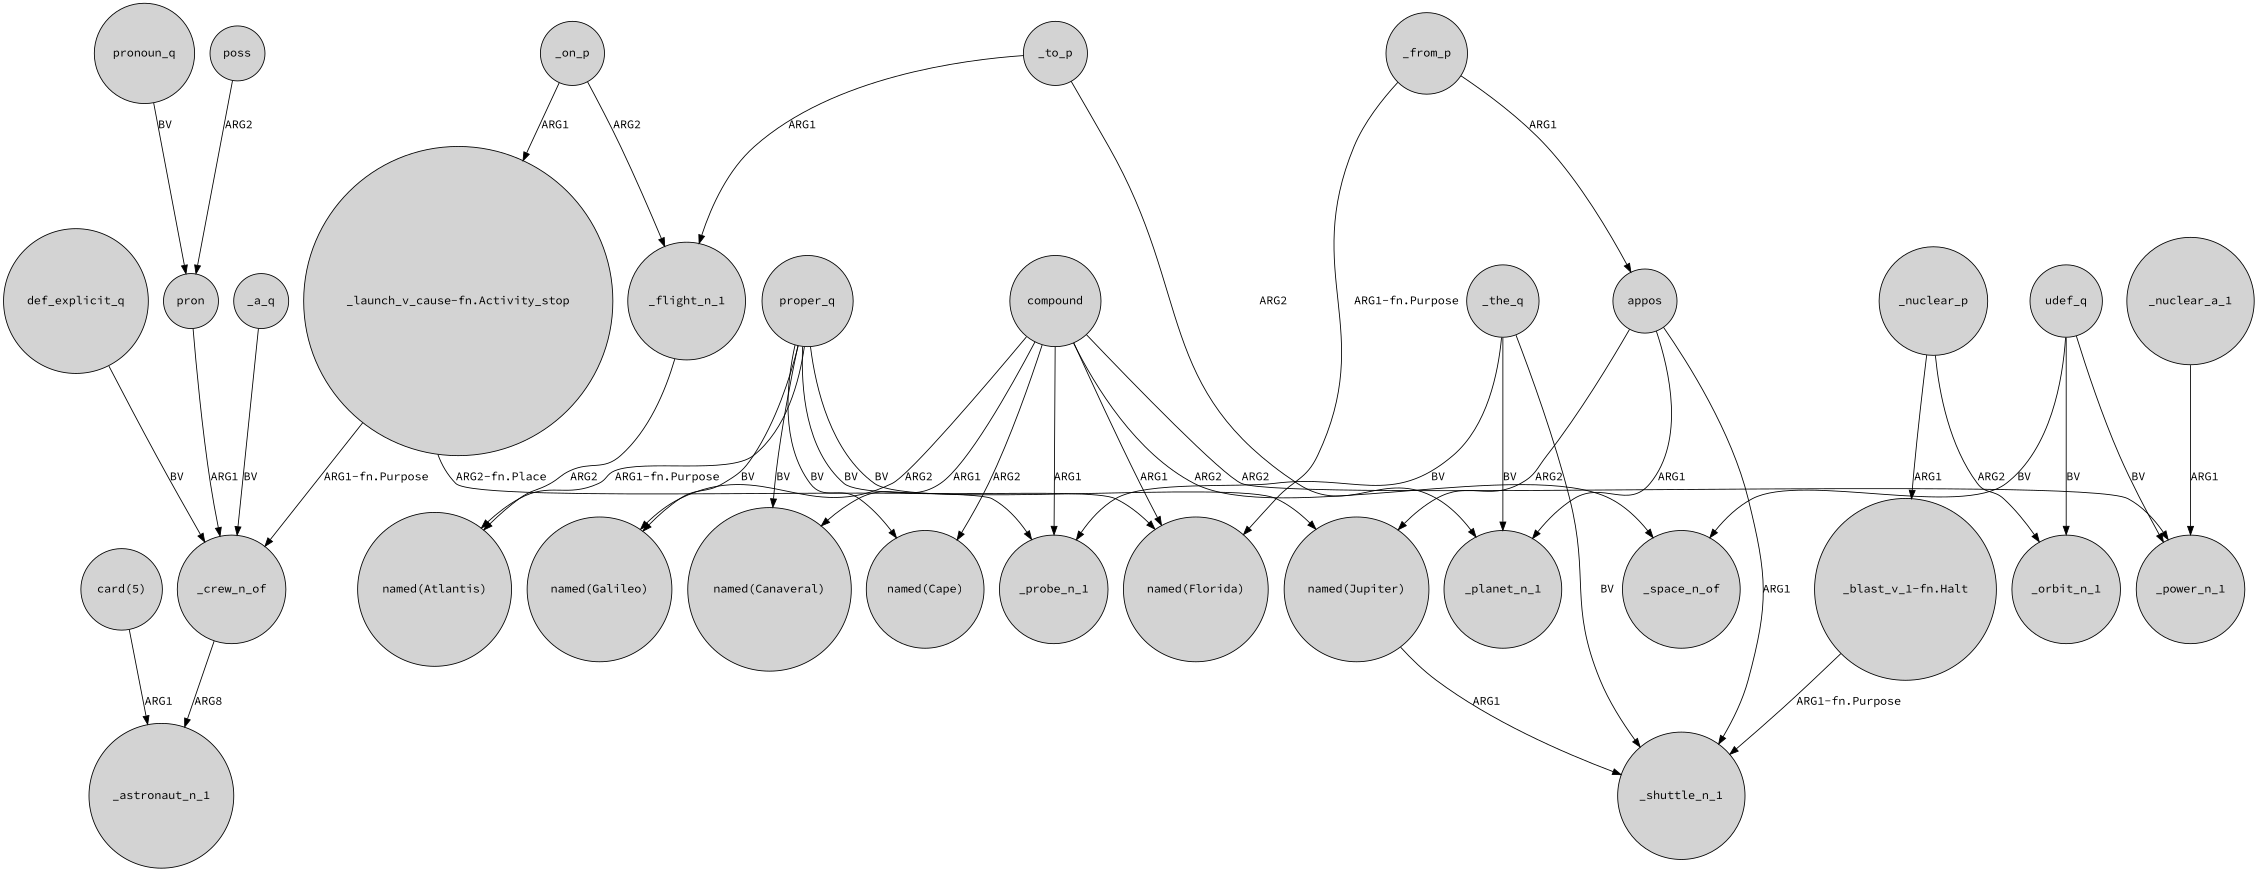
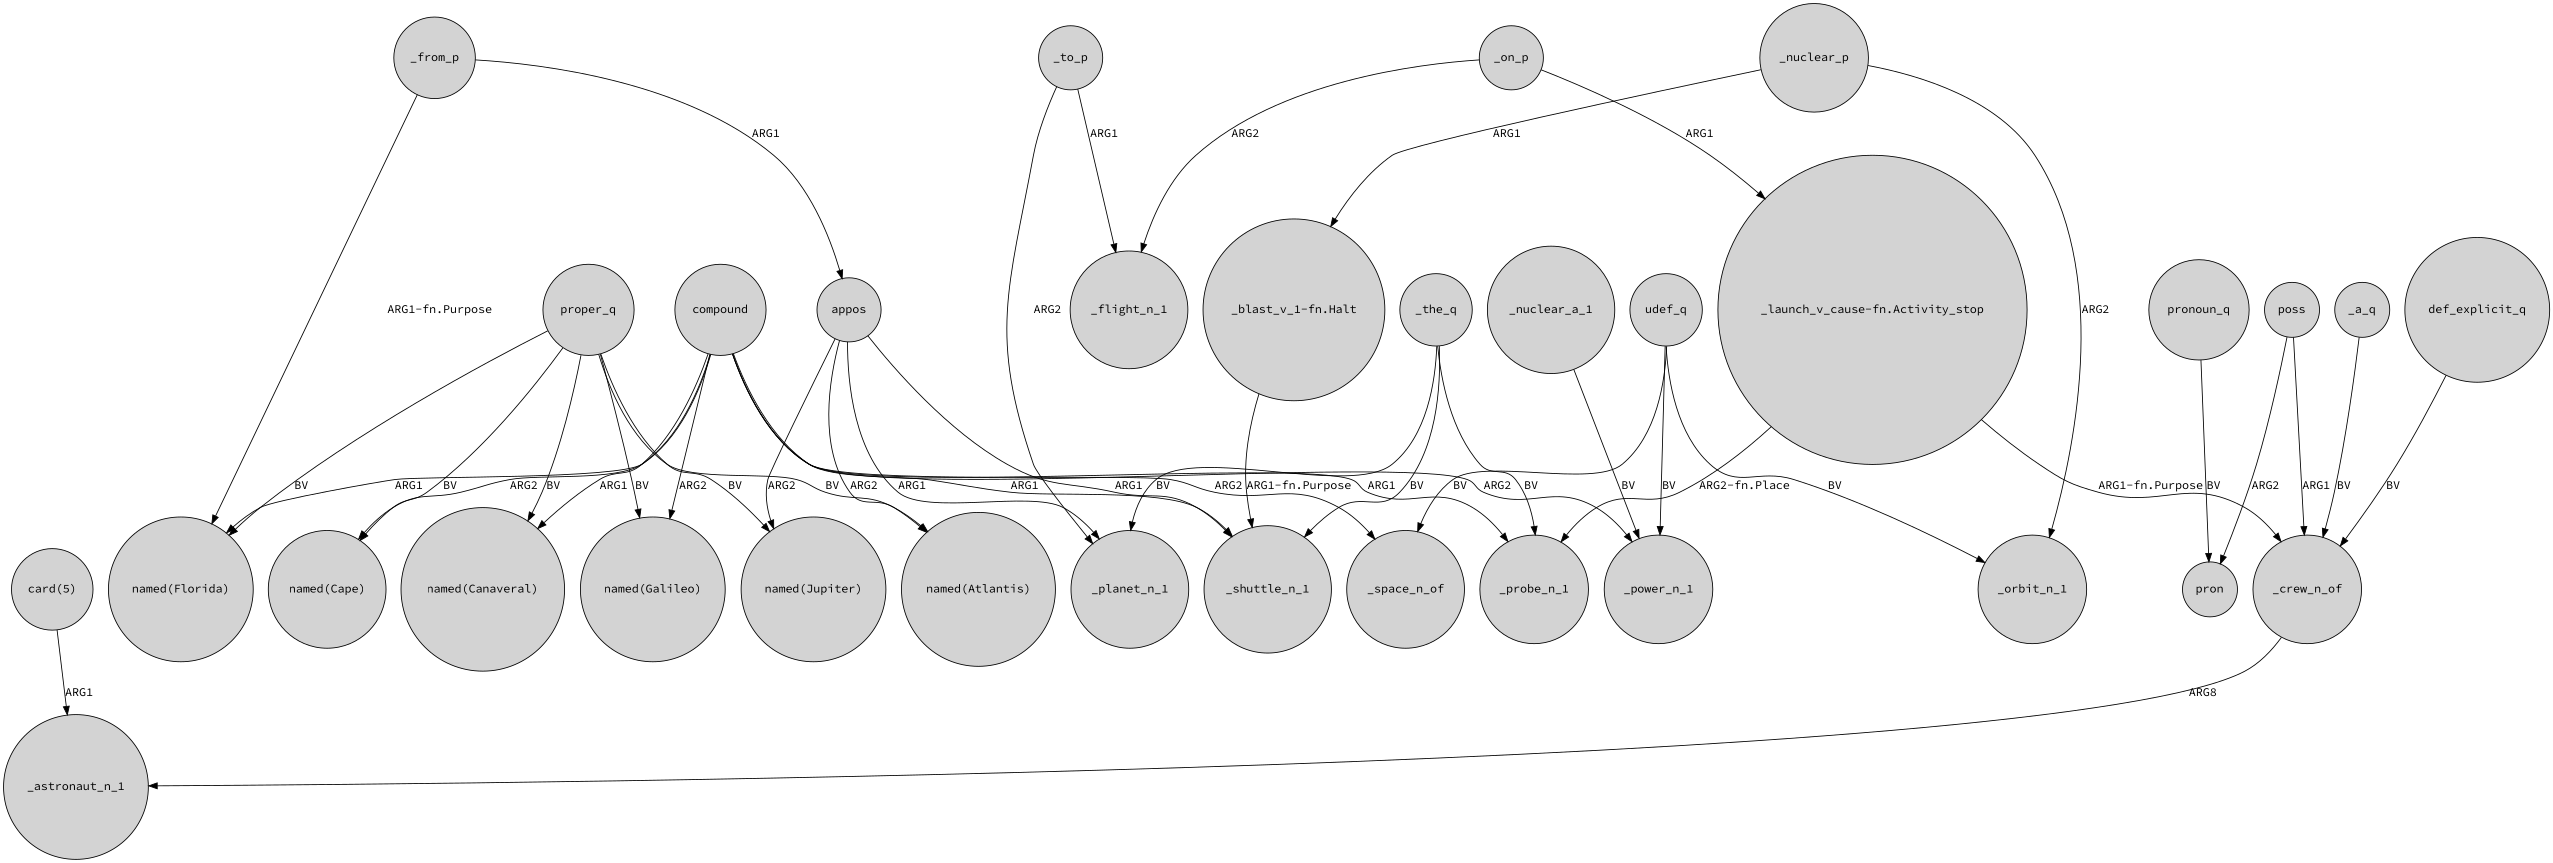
(203, 429) -> (2299, 432)
(604, 464) -> (834, 458)
(667, 477) -> (833, 486)
(2205, 477) -> (1628, 486)
(1500, 720) -> (967, 486)
